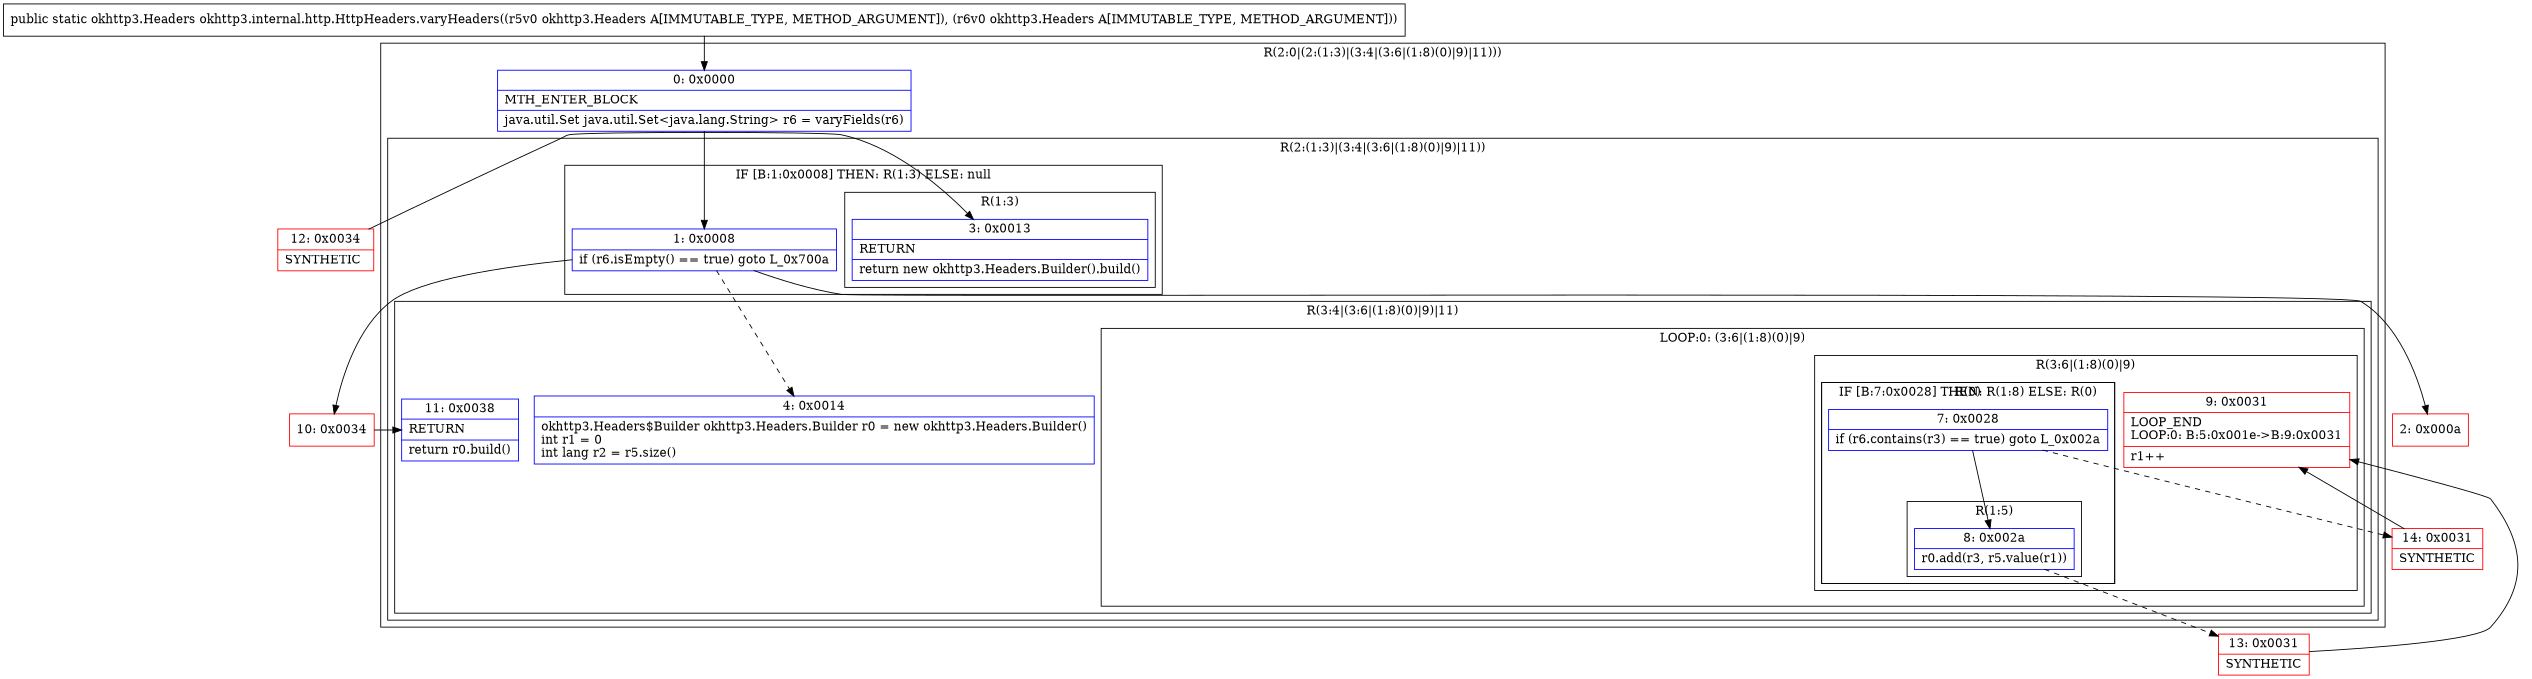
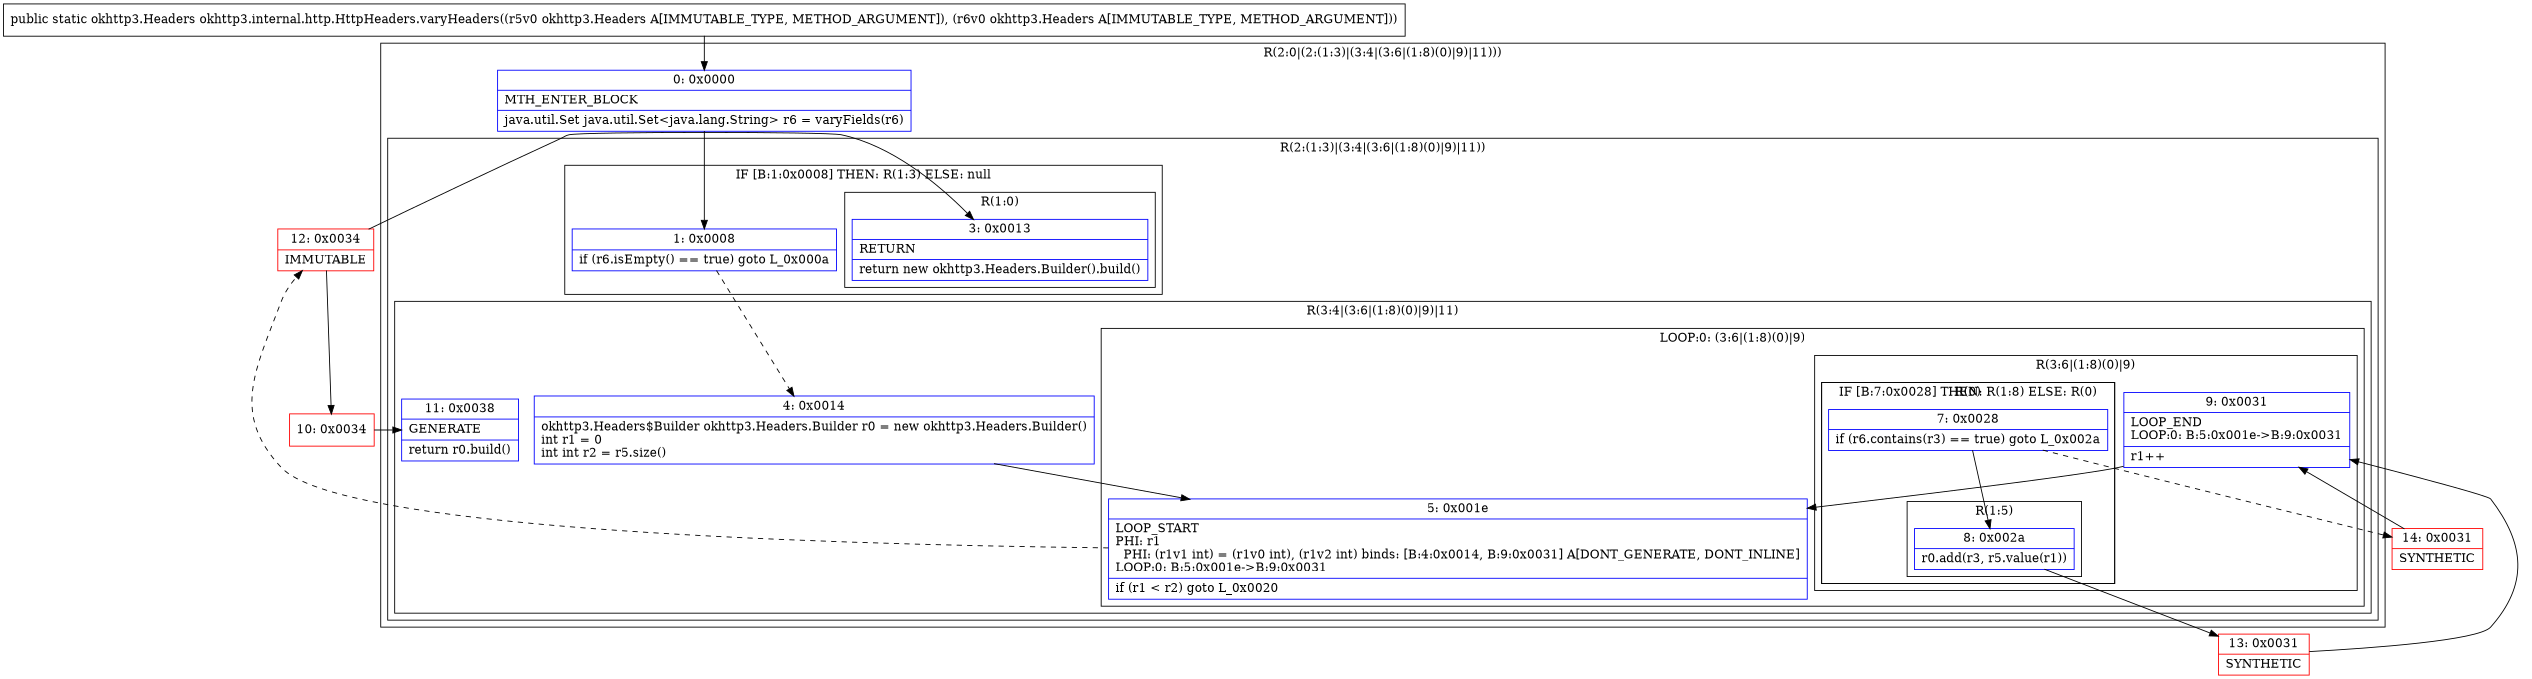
(1000, 202) -> (1000, 202)
(323, 260) -> (326, 260)
(704, 260) -> (704, 260)
(421, 287) -> (329, 338)
(437, 429) -> (445, 429)
(2237, 430) -> (2237, 430)
(2430, 430) -> none
(609, 453) -> (604, 453)
none -> (1458, 549)
(2123, 600) -> (2123, 600)
